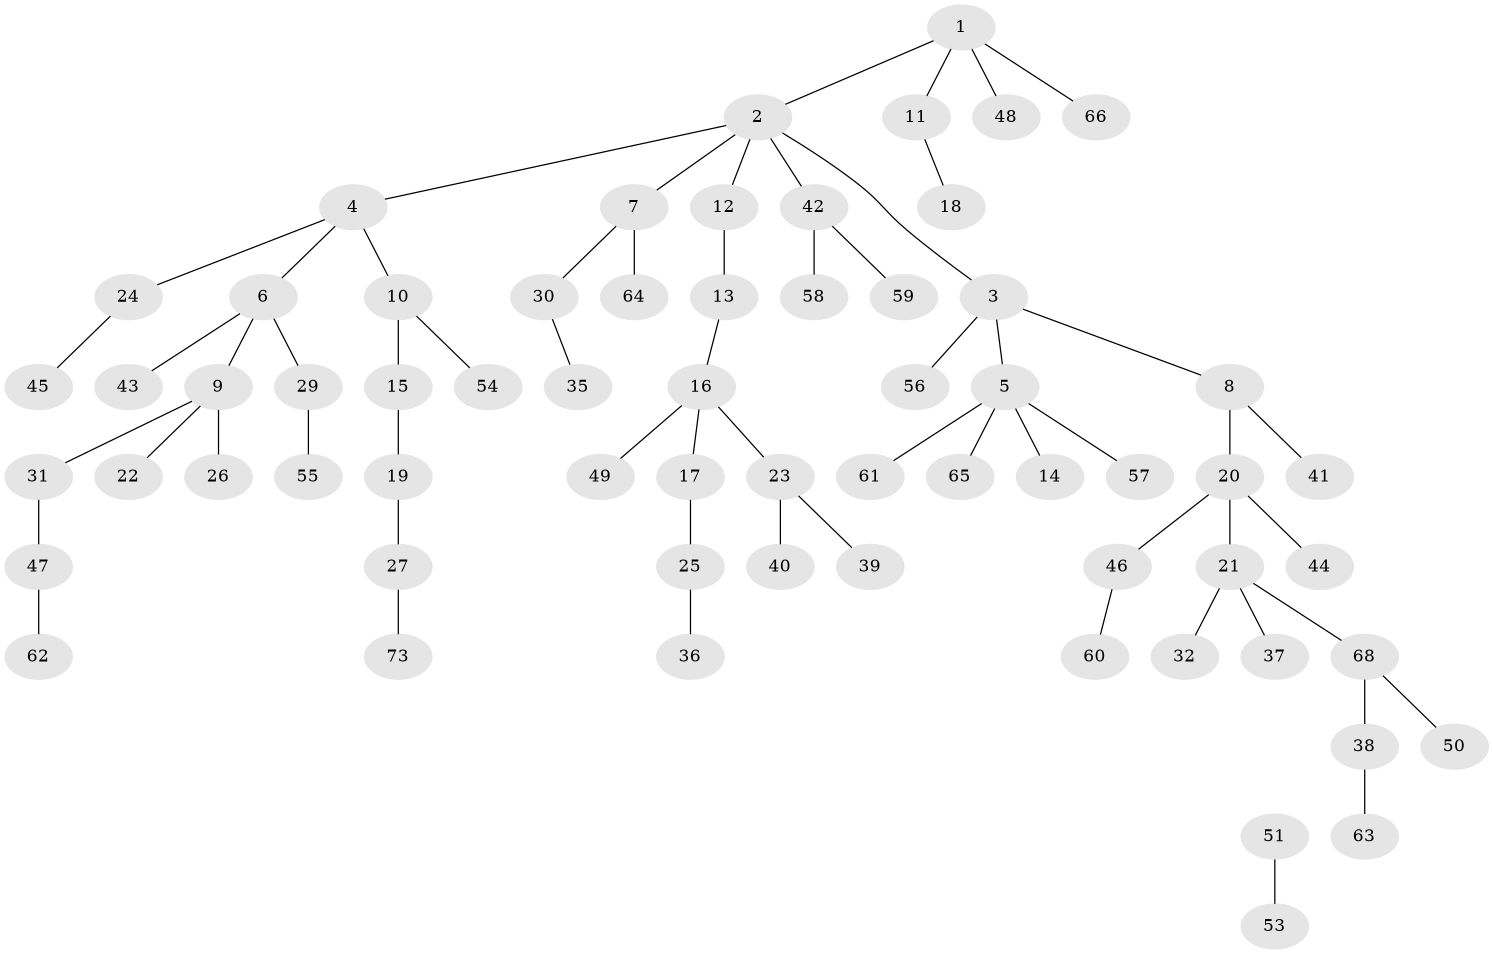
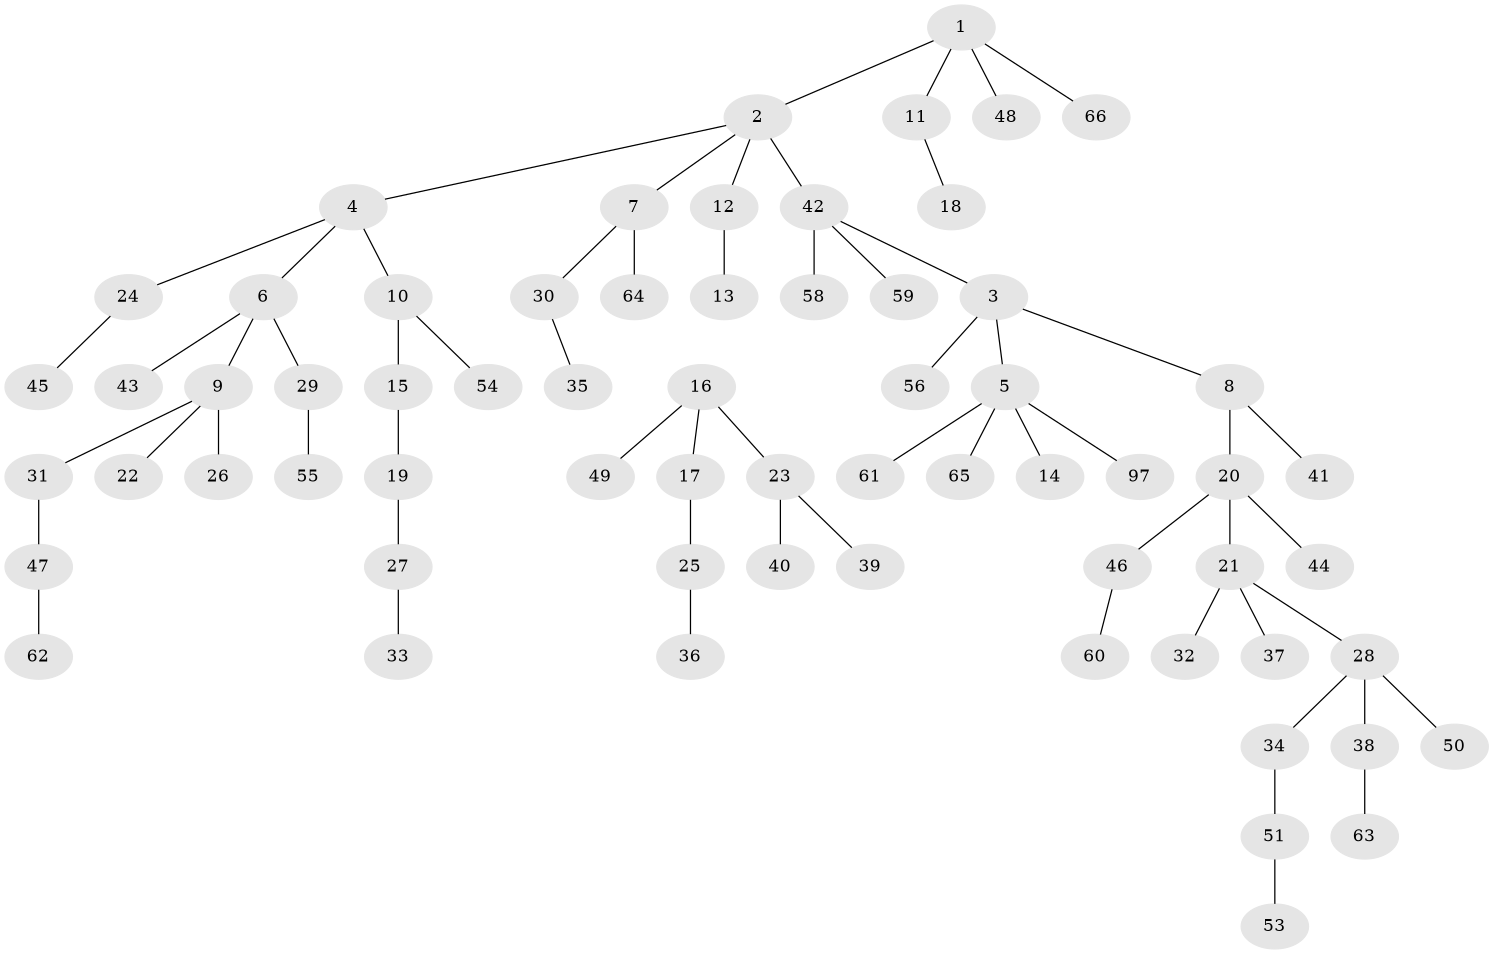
(879, 203) -> (904, 252)
(713, 342) -> none
(1140, 477) -> (1140, 477)
(398, 657) -> (398, 657)
(1365, 657) -> (1365, 657)
none -> (1275, 747)
